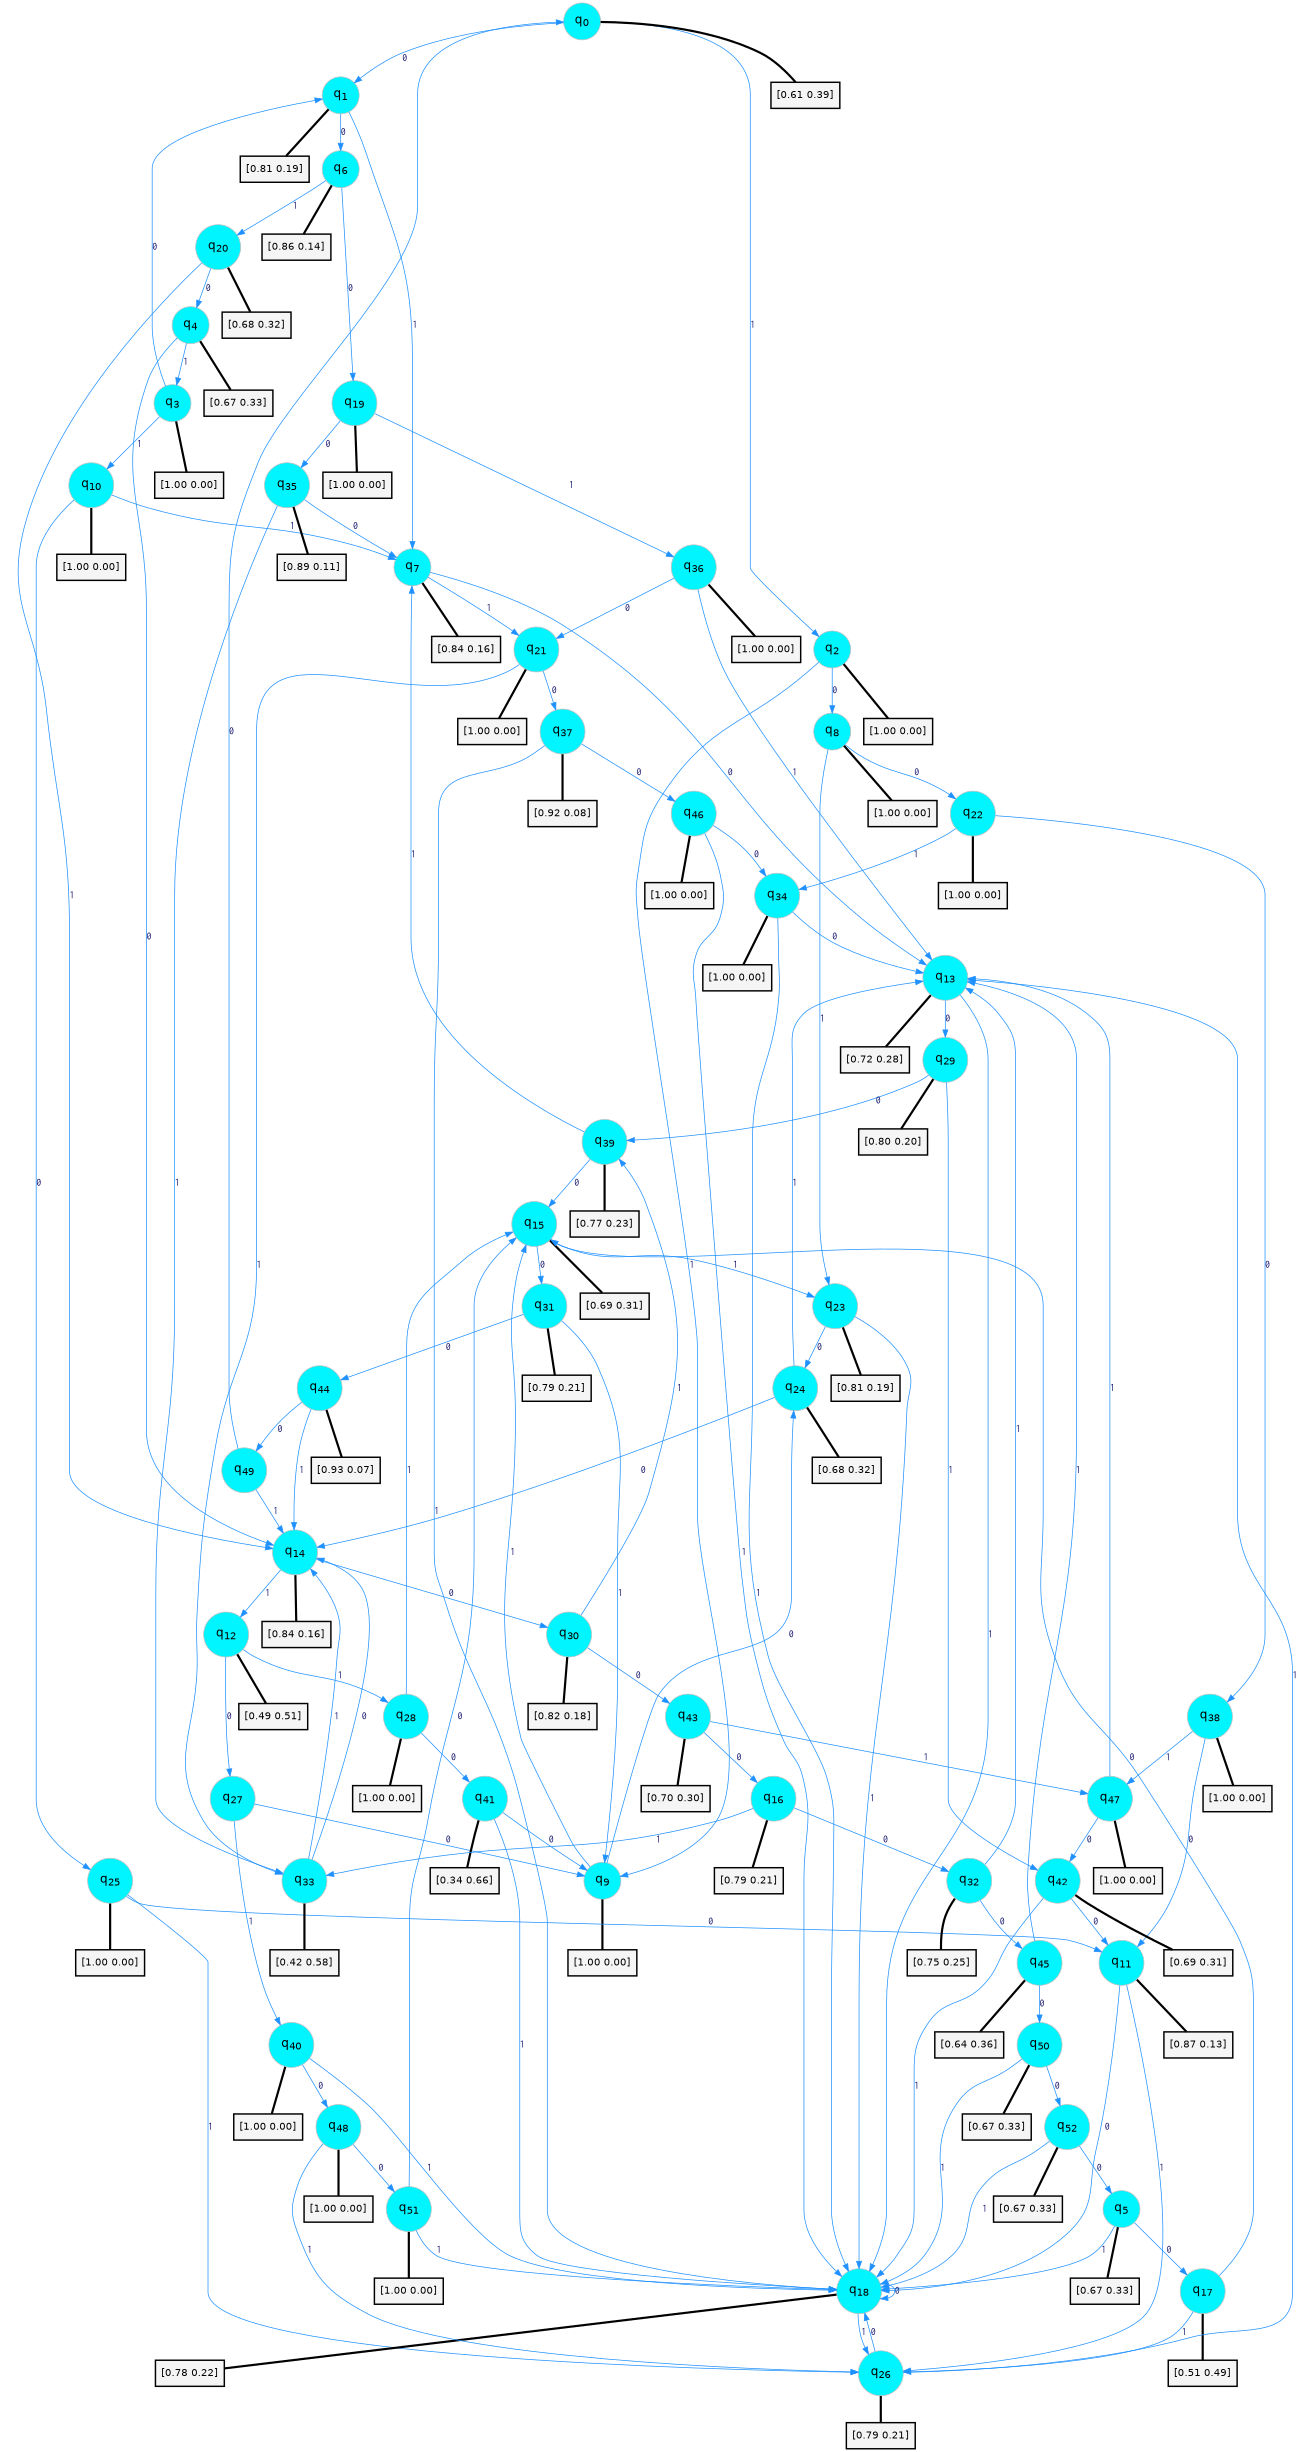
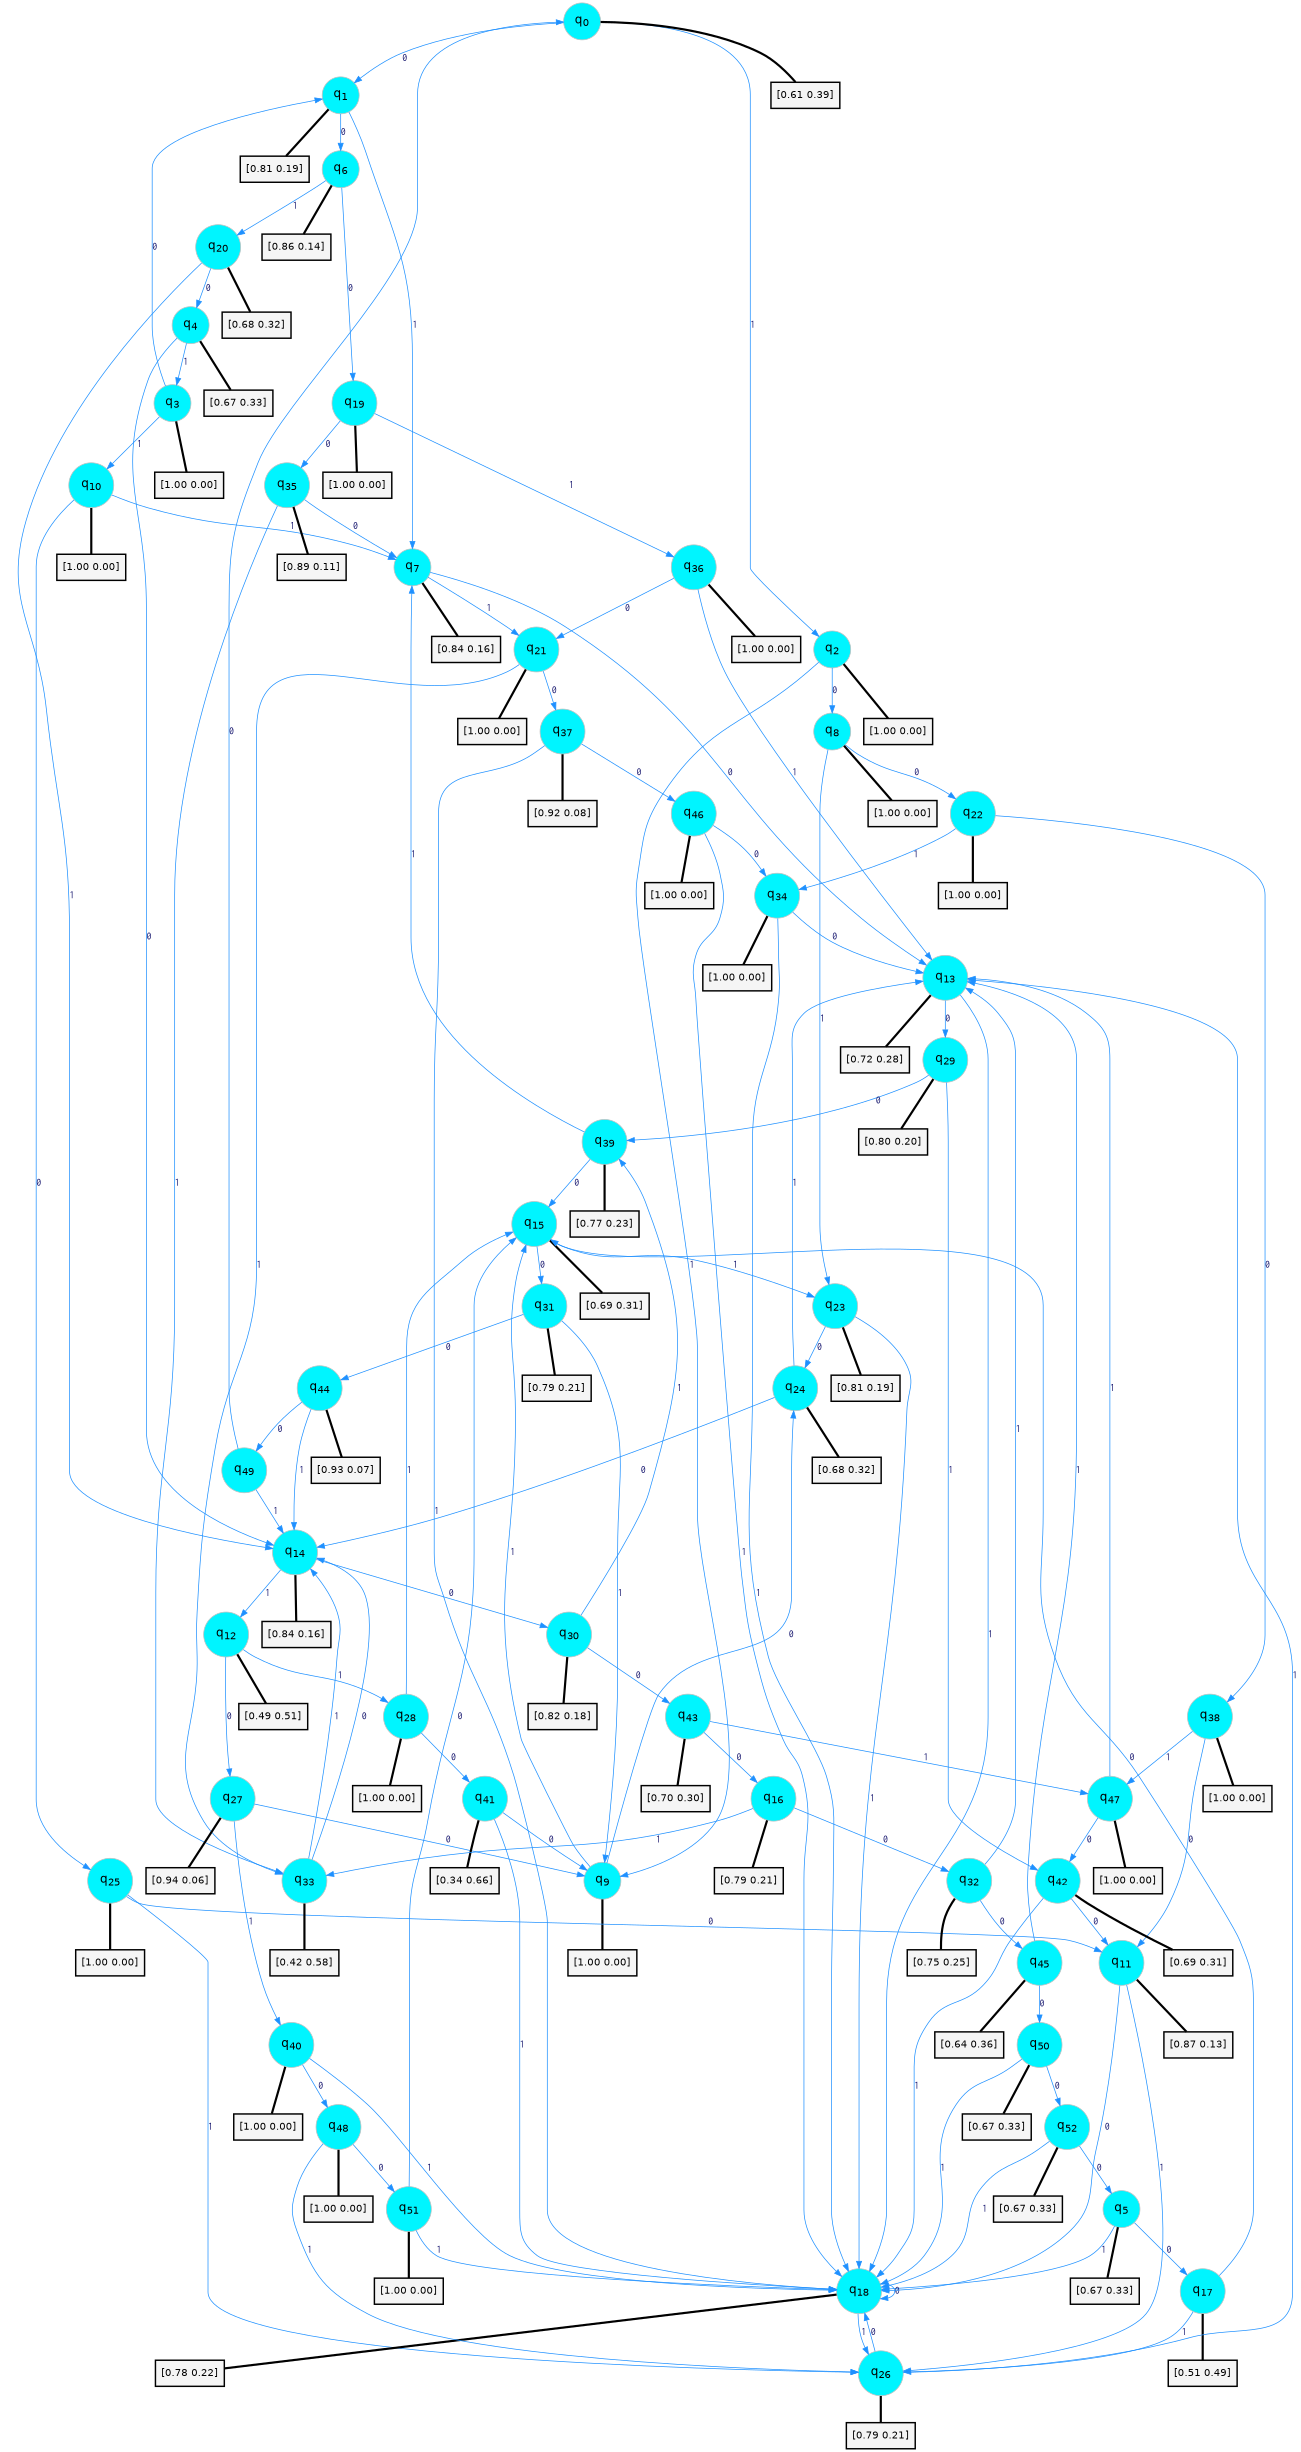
none -> (180, 1881)
